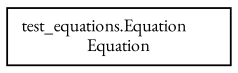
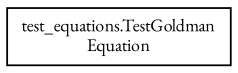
(119, 37) -> (119, 37)
